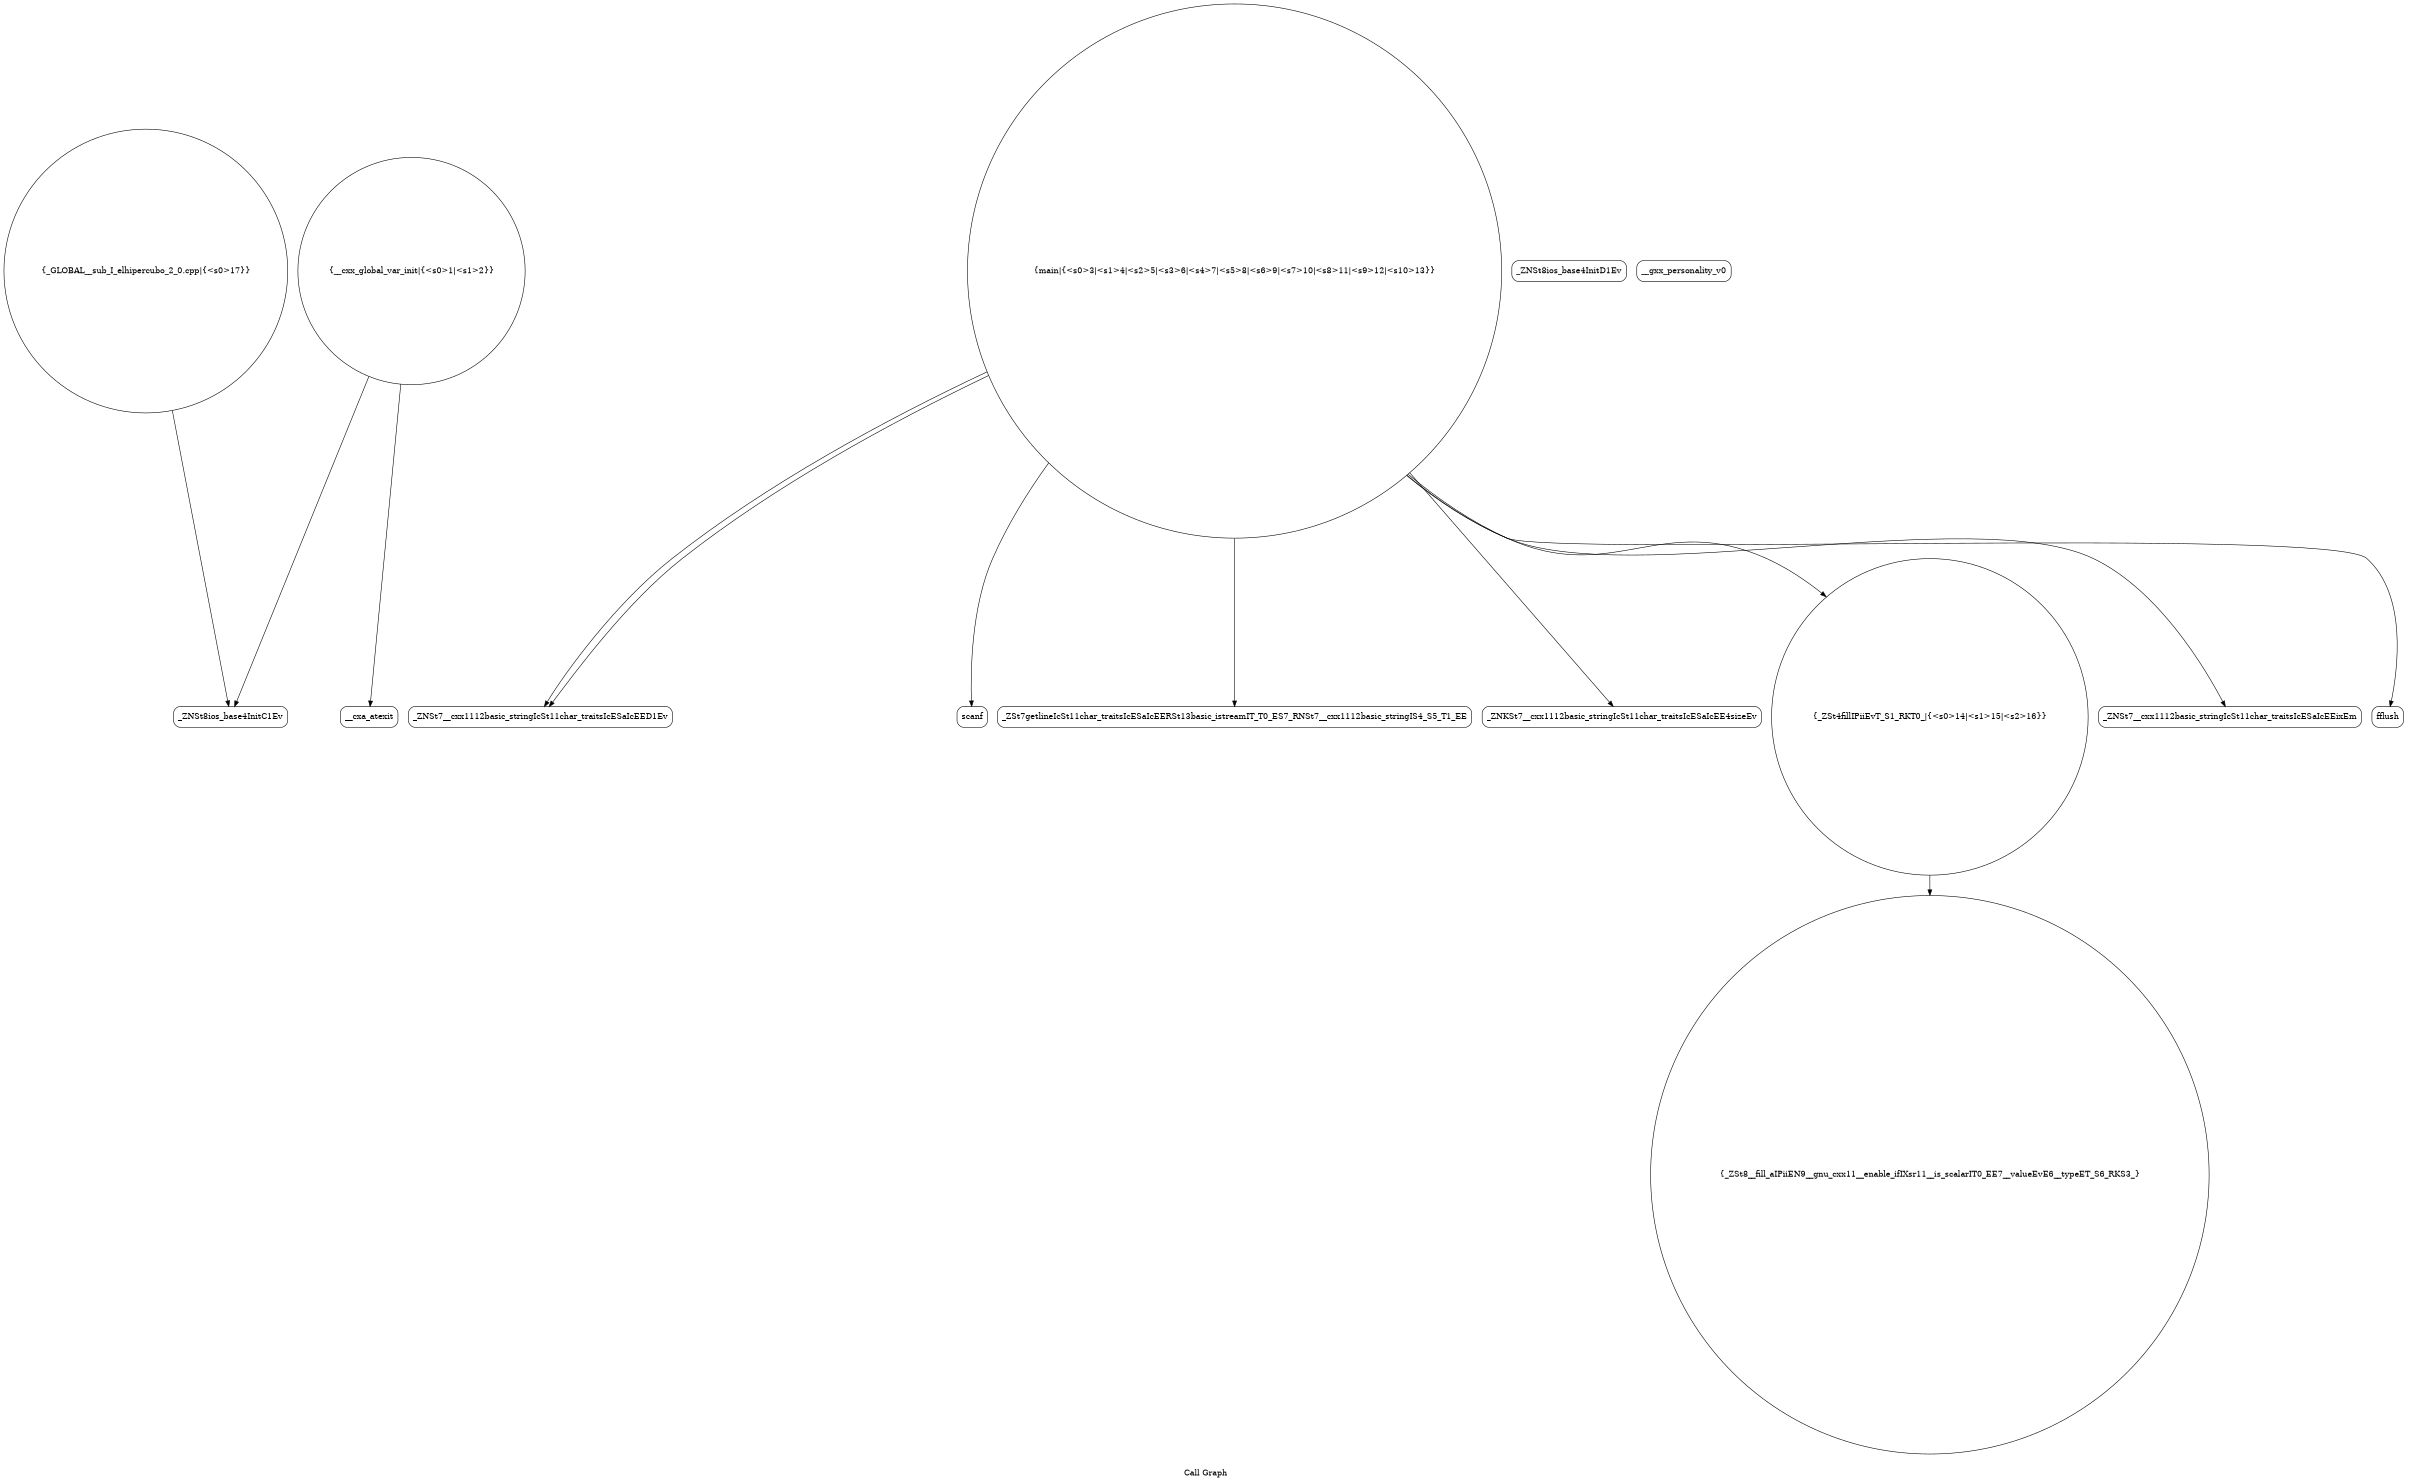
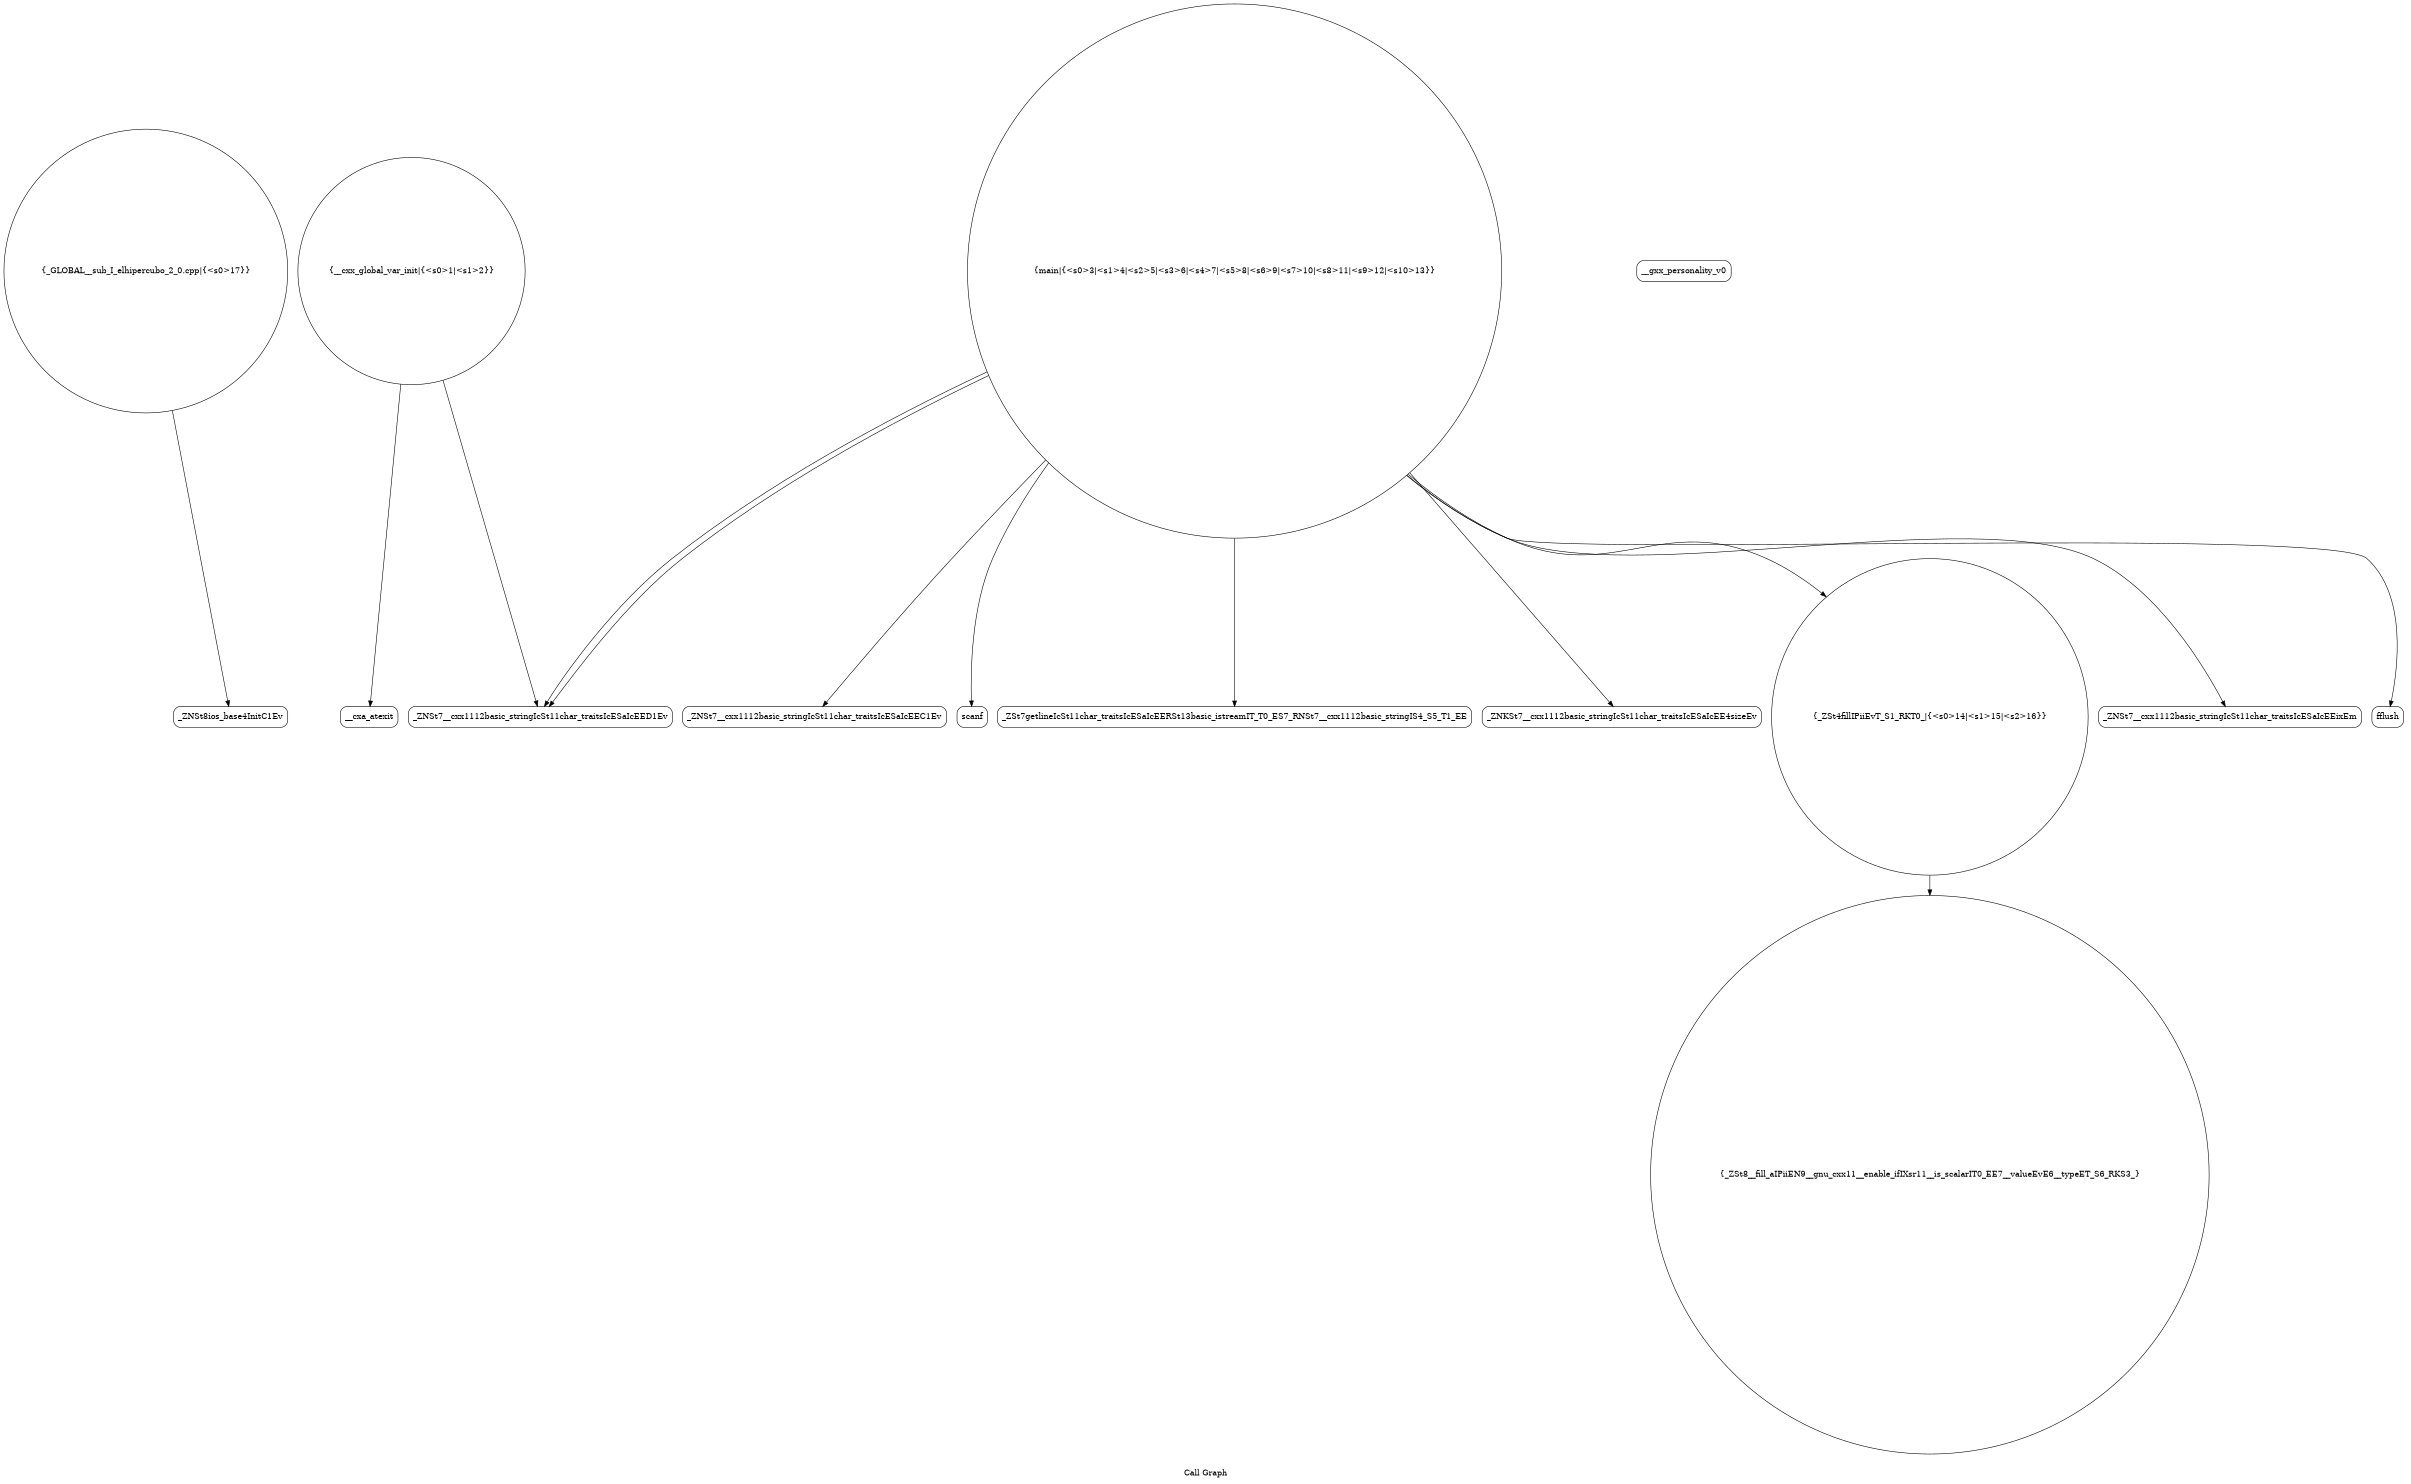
(1569, 271) -> none
(303, 539) -> (489, 541)
none -> (815, 717)
